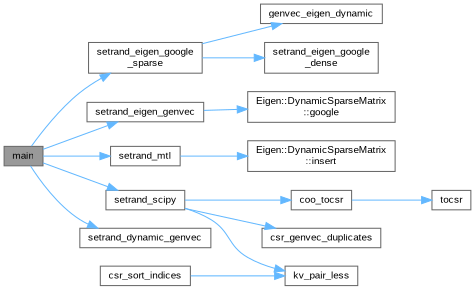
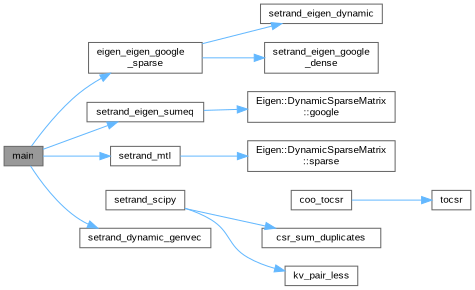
(321, 14) -> (321, 14)
(145, 58) -> (145, 58)
(145, 112) -> (145, 112)
(321, 156) -> (321, 156)
(75, 175) -> none
(233, 200) -> none
(321, 238) -> (321, 238)
(145, 276) -> none
